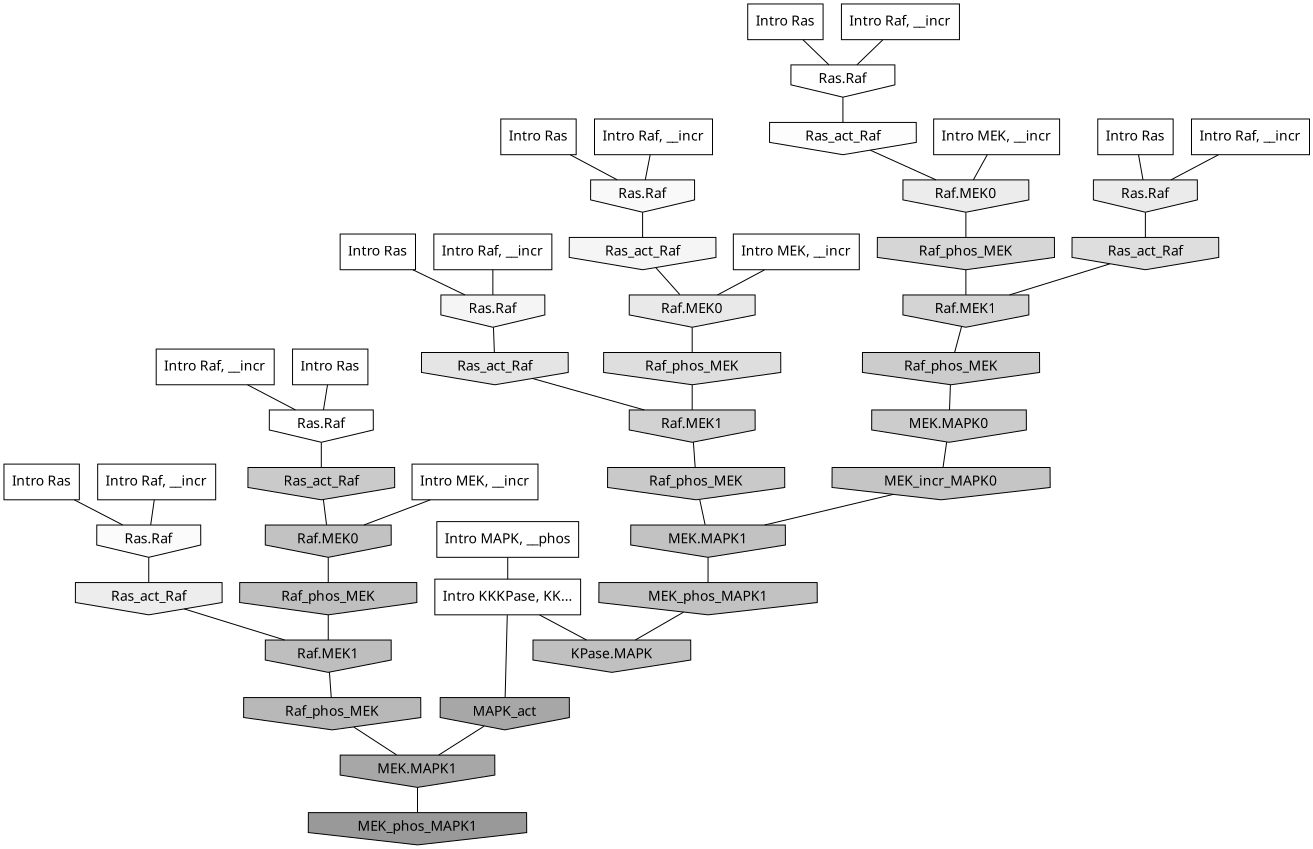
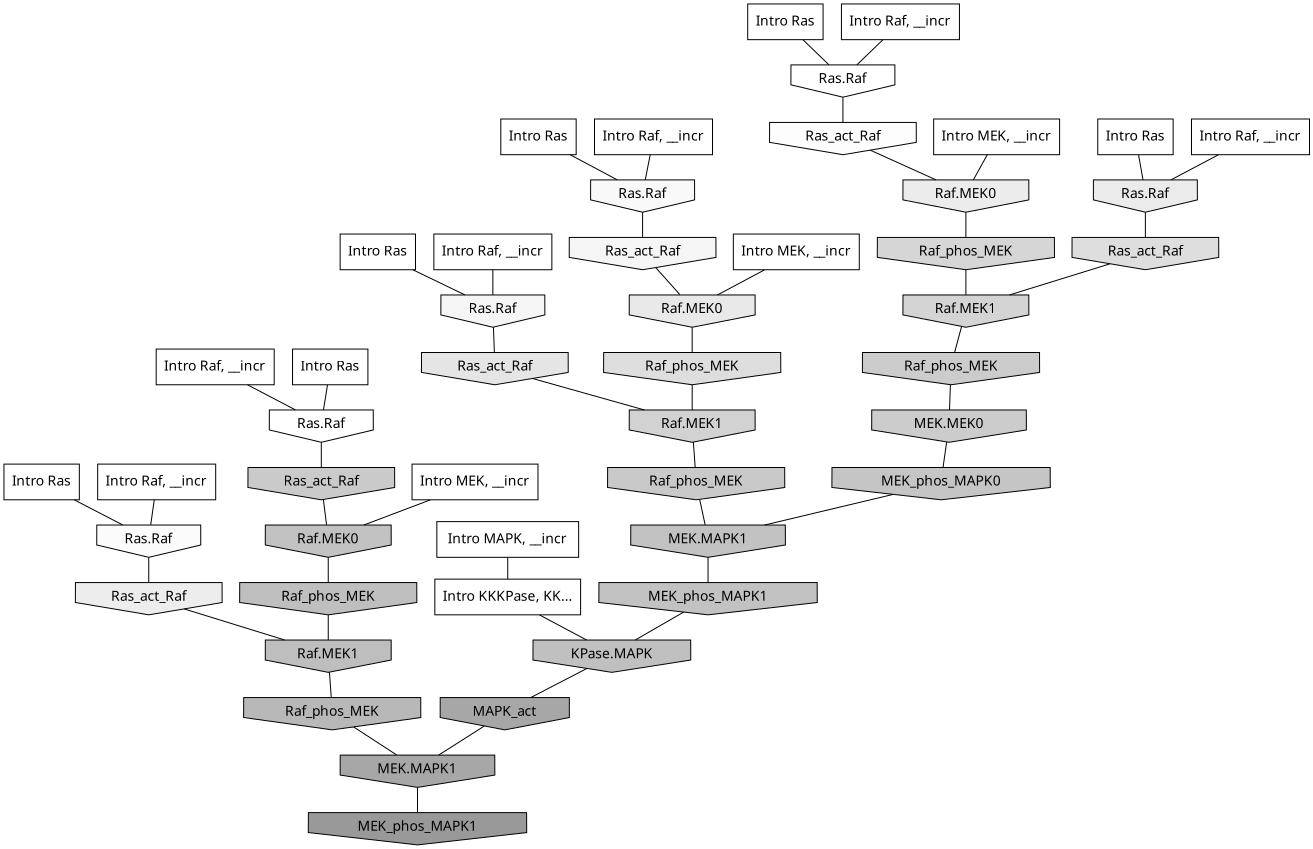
(949, 424) -> (949, 424)
(941, 482) -> (941, 482)
(508, 539) -> (508, 539)
(506, 656) -> (559, 683)
